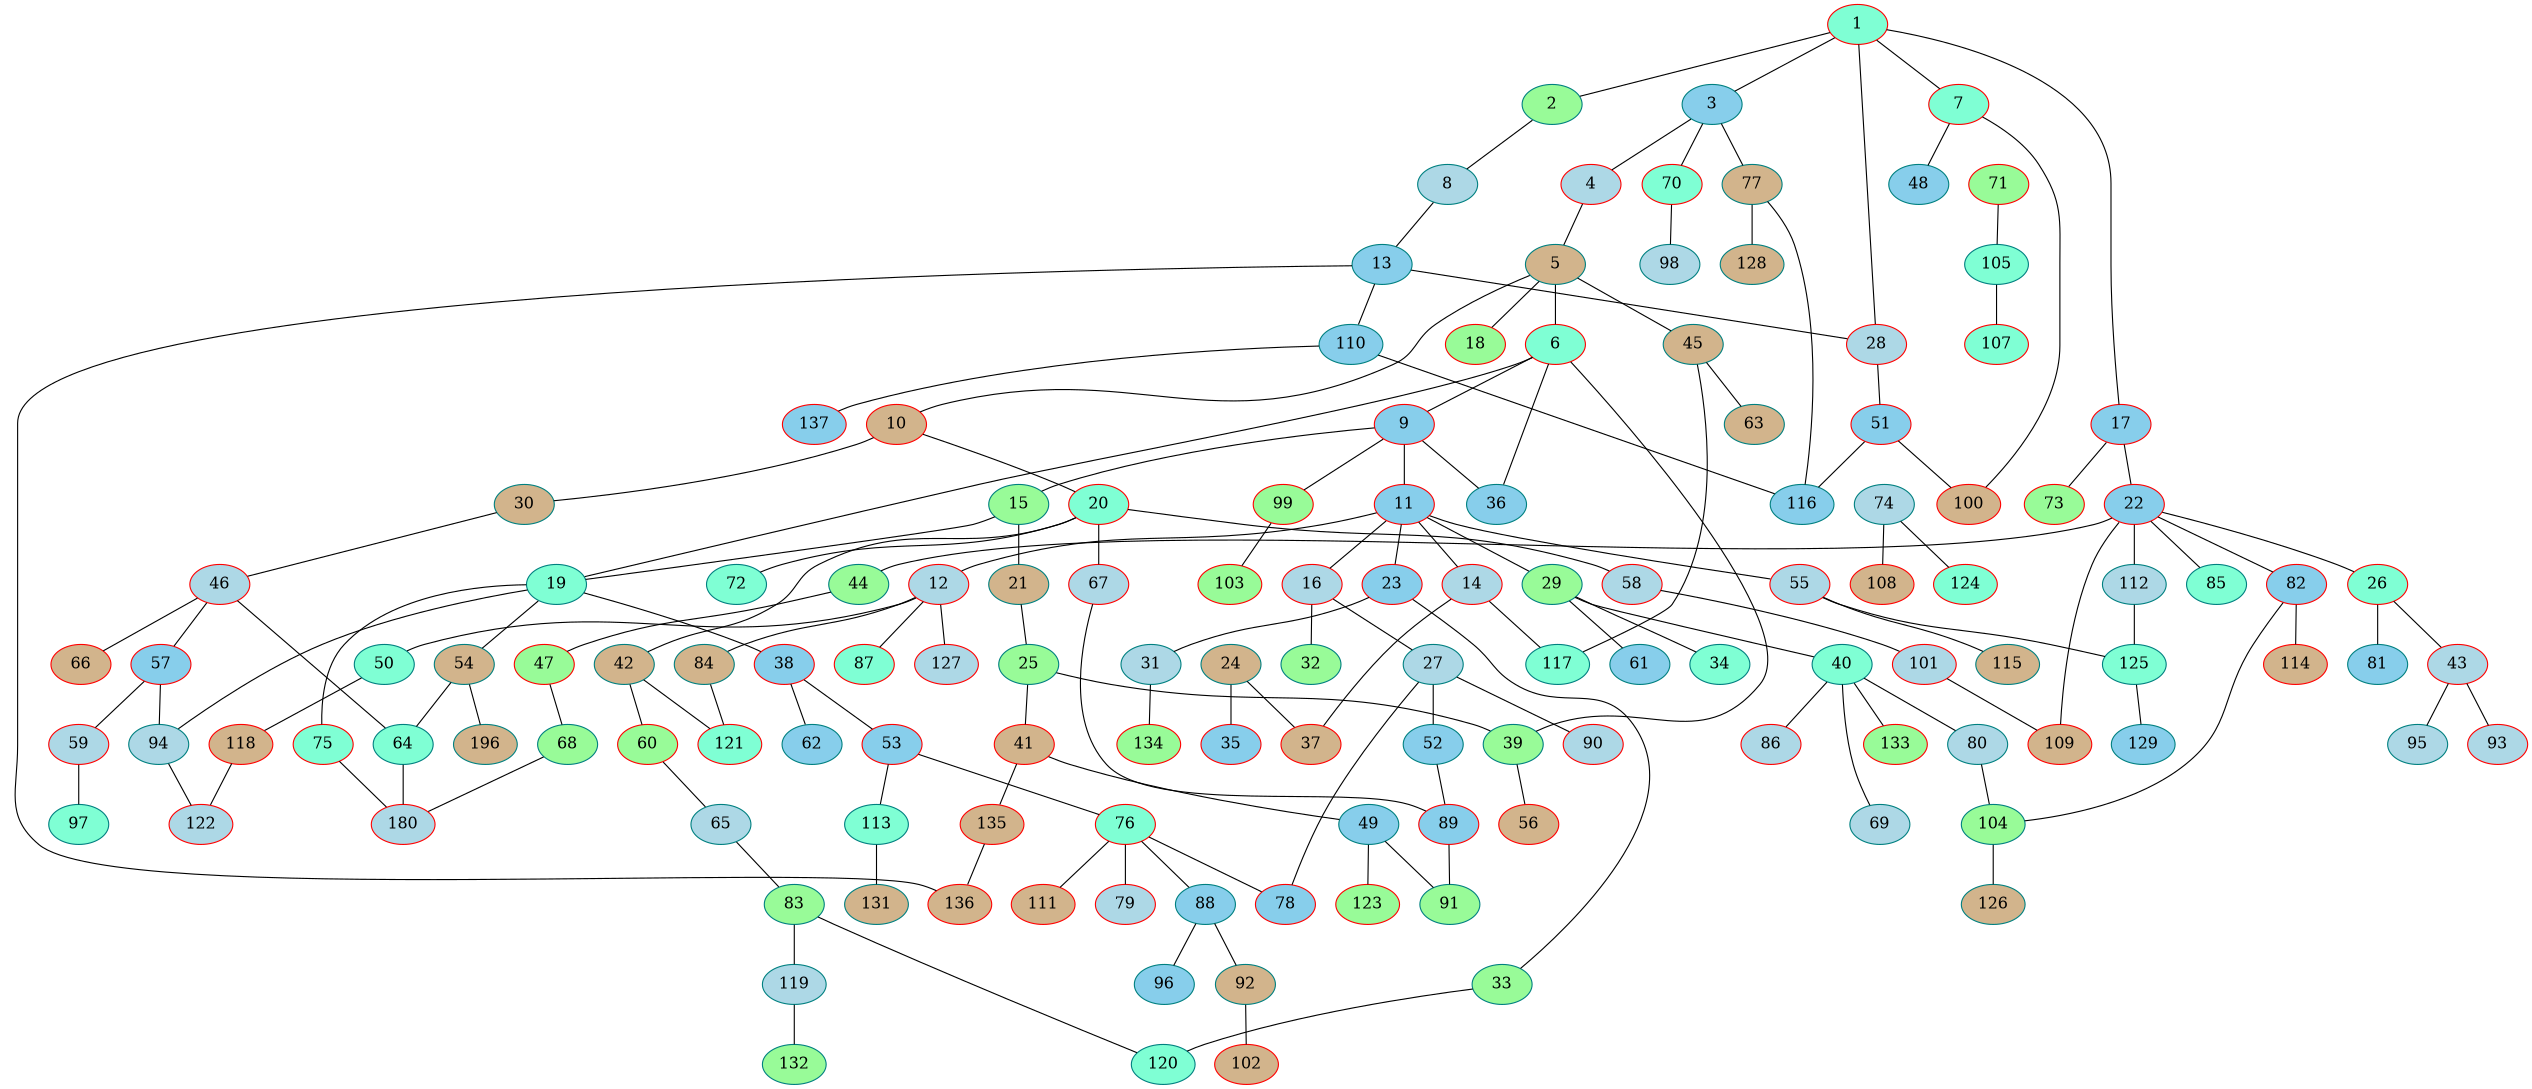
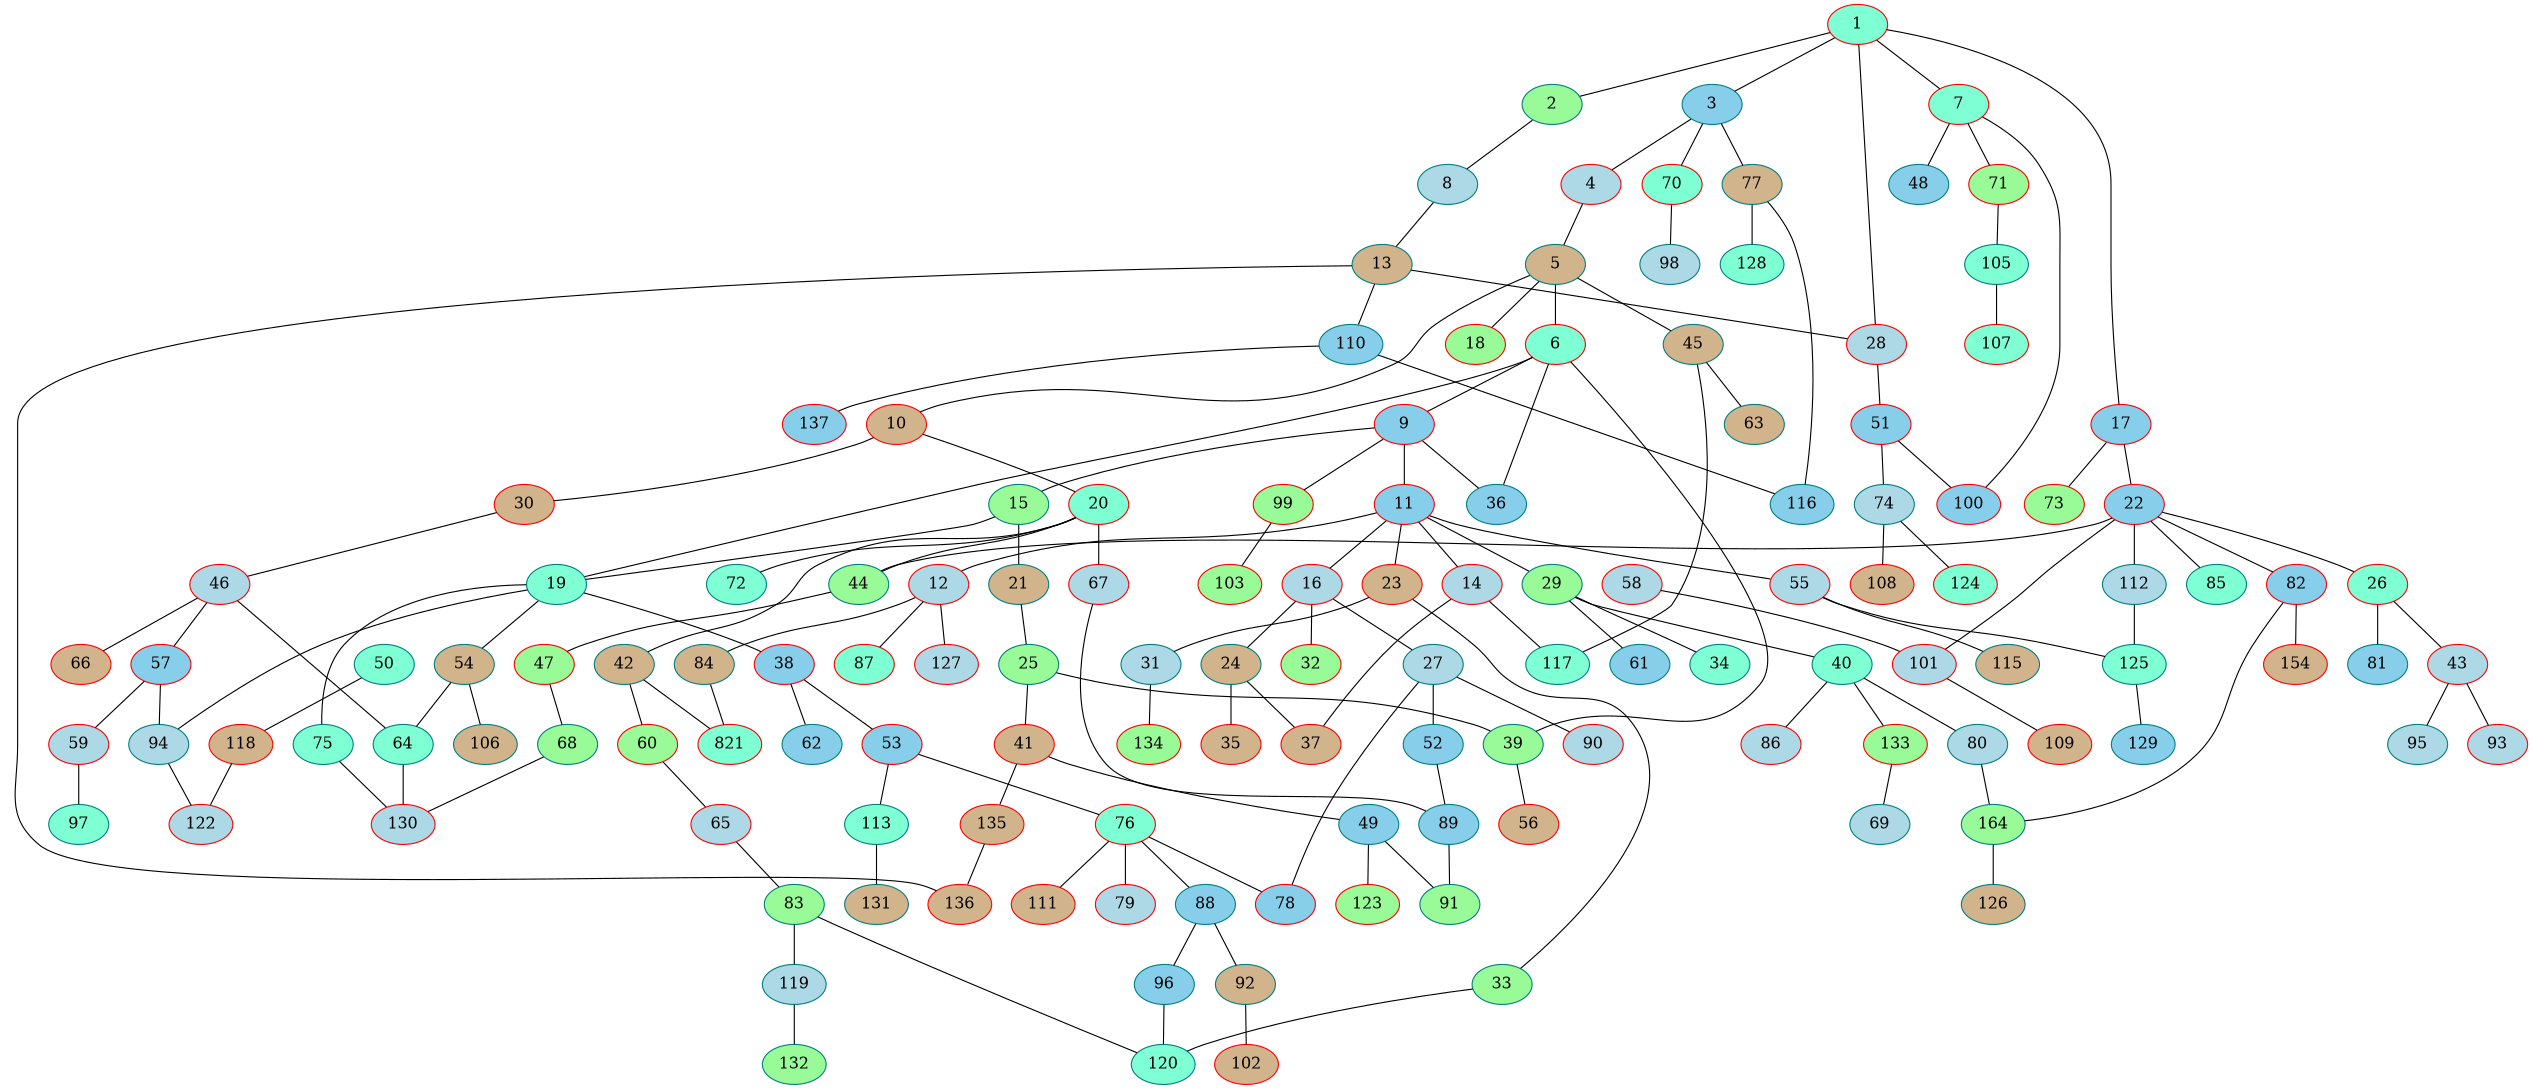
none -> (1979, 144)
(1382, 264) -> (1382, 264)
(1752, 264) -> (1752, 264)
(1842, 464) -> (1883, 465)
(524, 504) -> (524, 504)
(1969, 504) -> (1969, 504)
(1358, 533) -> (979, 544)
(1392, 584) -> (1392, 584)
none -> (1281, 615)
(2075, 619) -> (2031, 585)
(623, 623) -> none
(1311, 664) -> (1311, 664)
(2295, 664) -> (2295, 664)
(323, 744) -> (323, 744)
(485, 744) -> (485, 744)
(730, 744) -> (730, 744)
(1231, 744) -> (1231, 744)
(1849, 747) -> (1888, 784)
(403, 824) -> (403, 824)
(721, 824) -> (721, 824)
(1449, 824) -> (1449, 824)
(1993, 824) -> (1993, 824)
none -> (1164, 1025)
